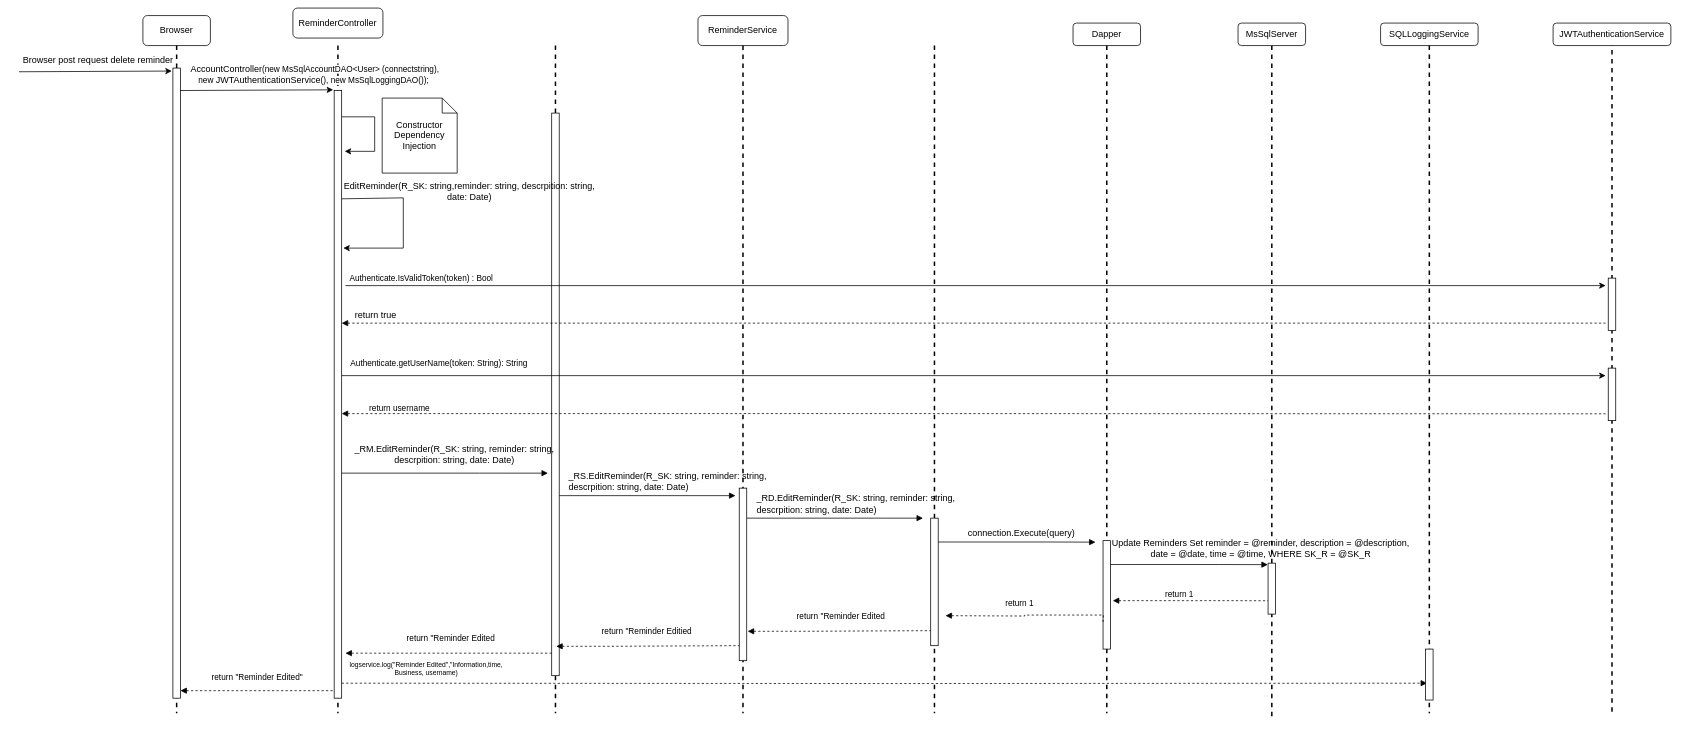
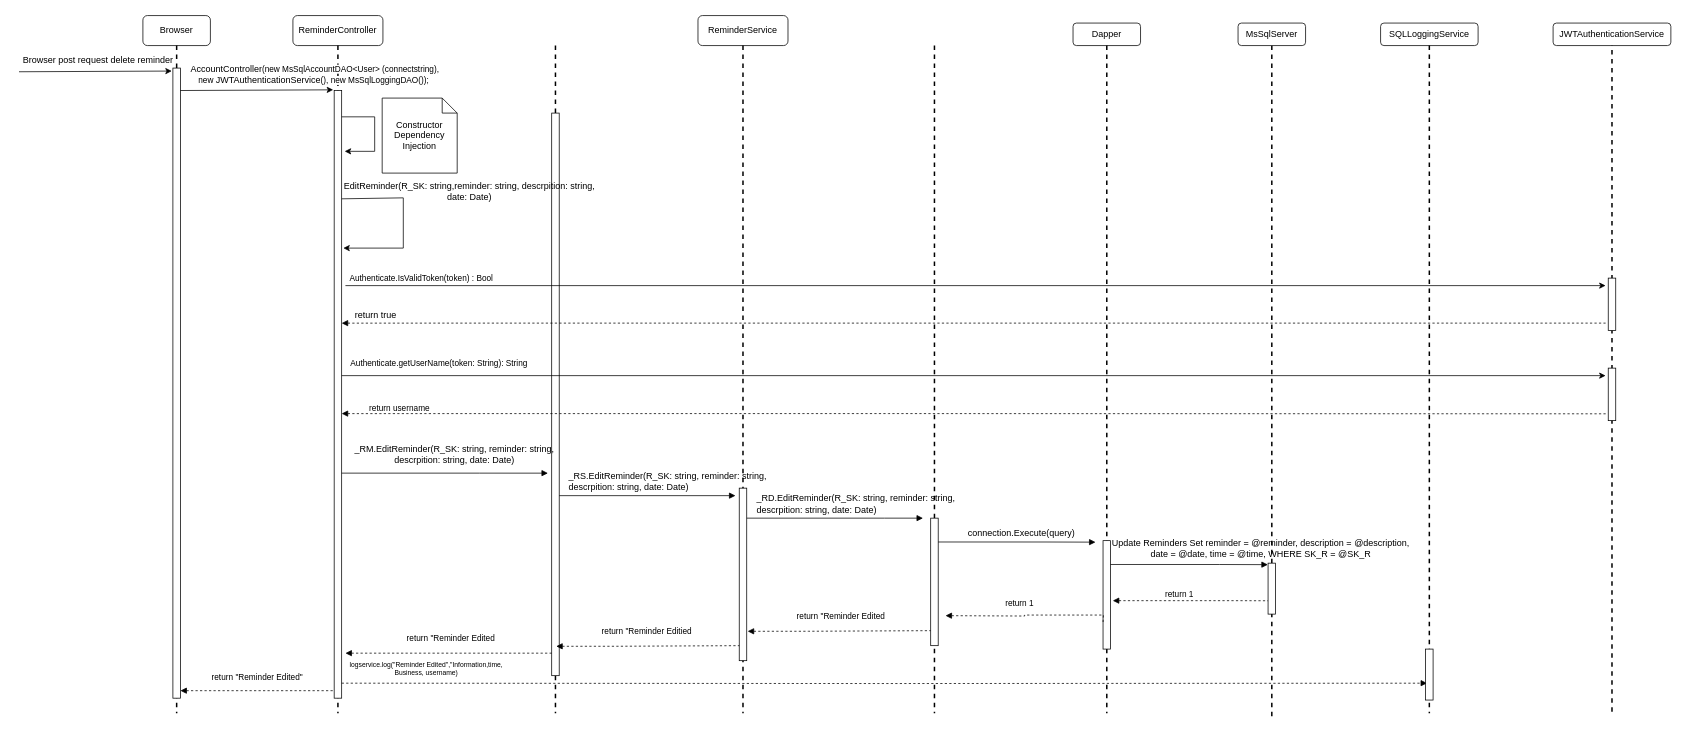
(338, 23) -> (338, 30)
